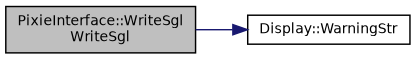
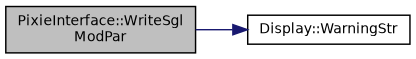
(101, 30) -> (101, 30)
